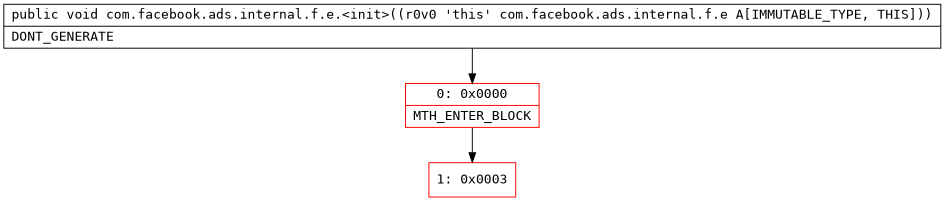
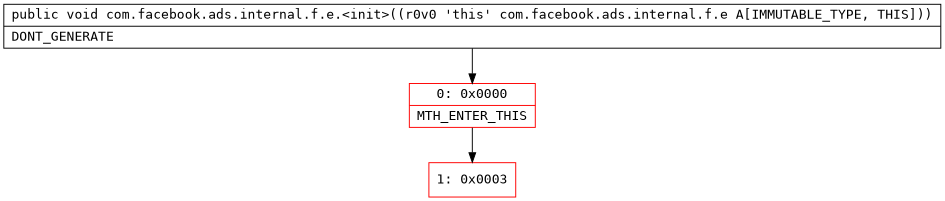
(472, 116) -> (472, 116)
